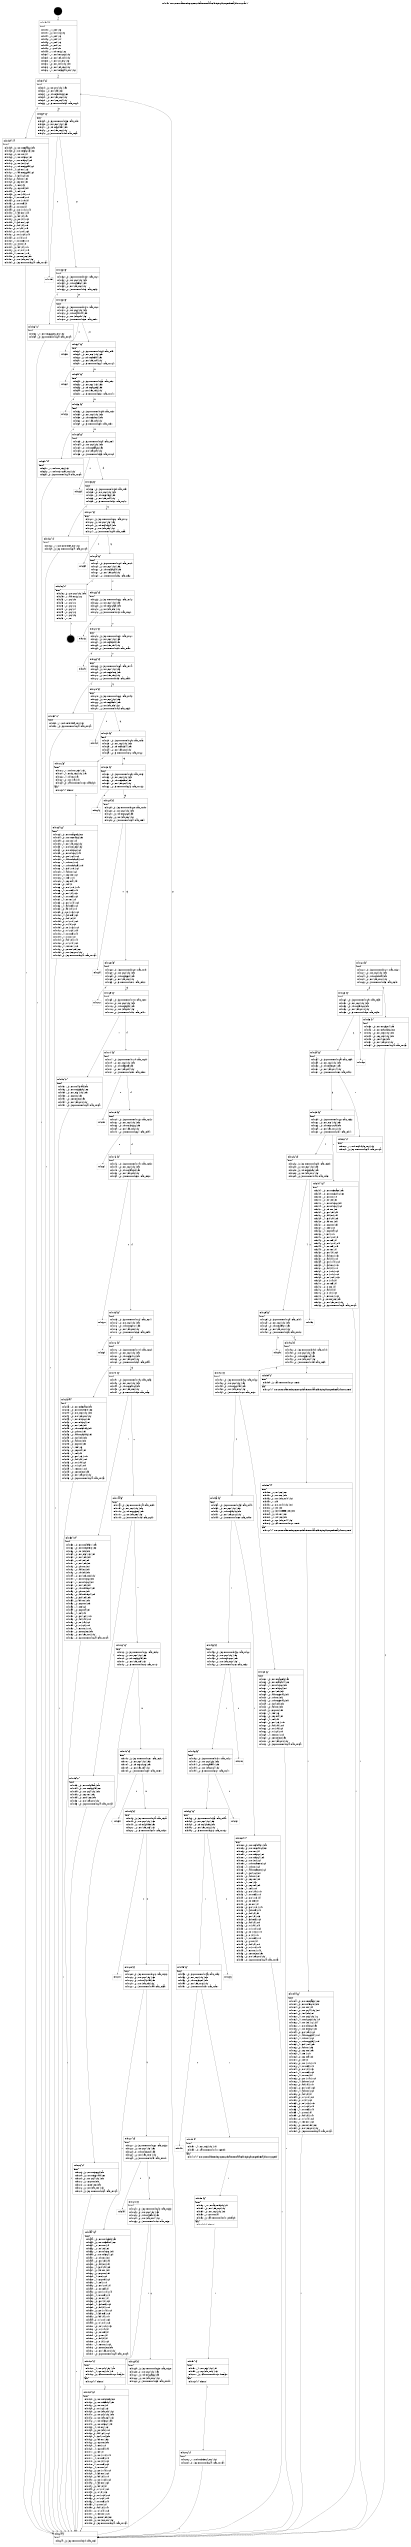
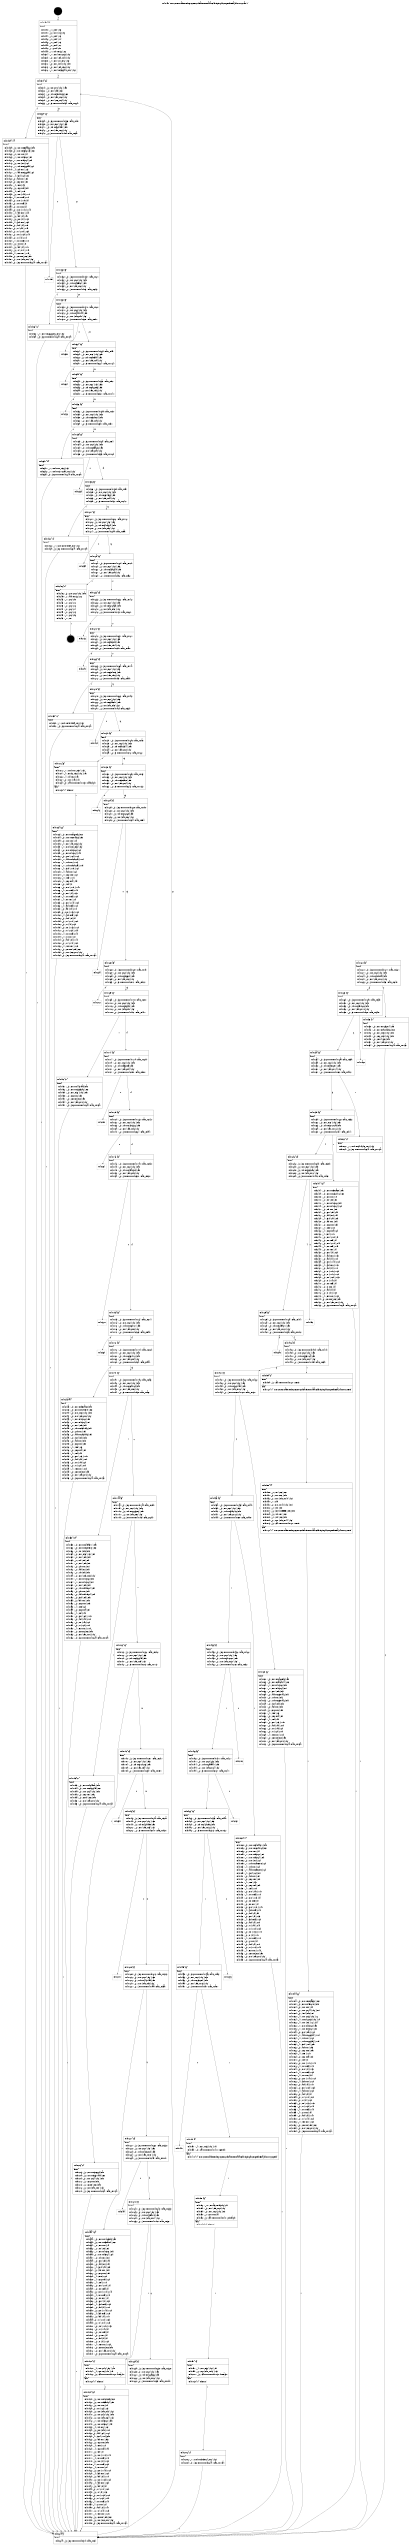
(277, 1342) -> (278, 1343)
